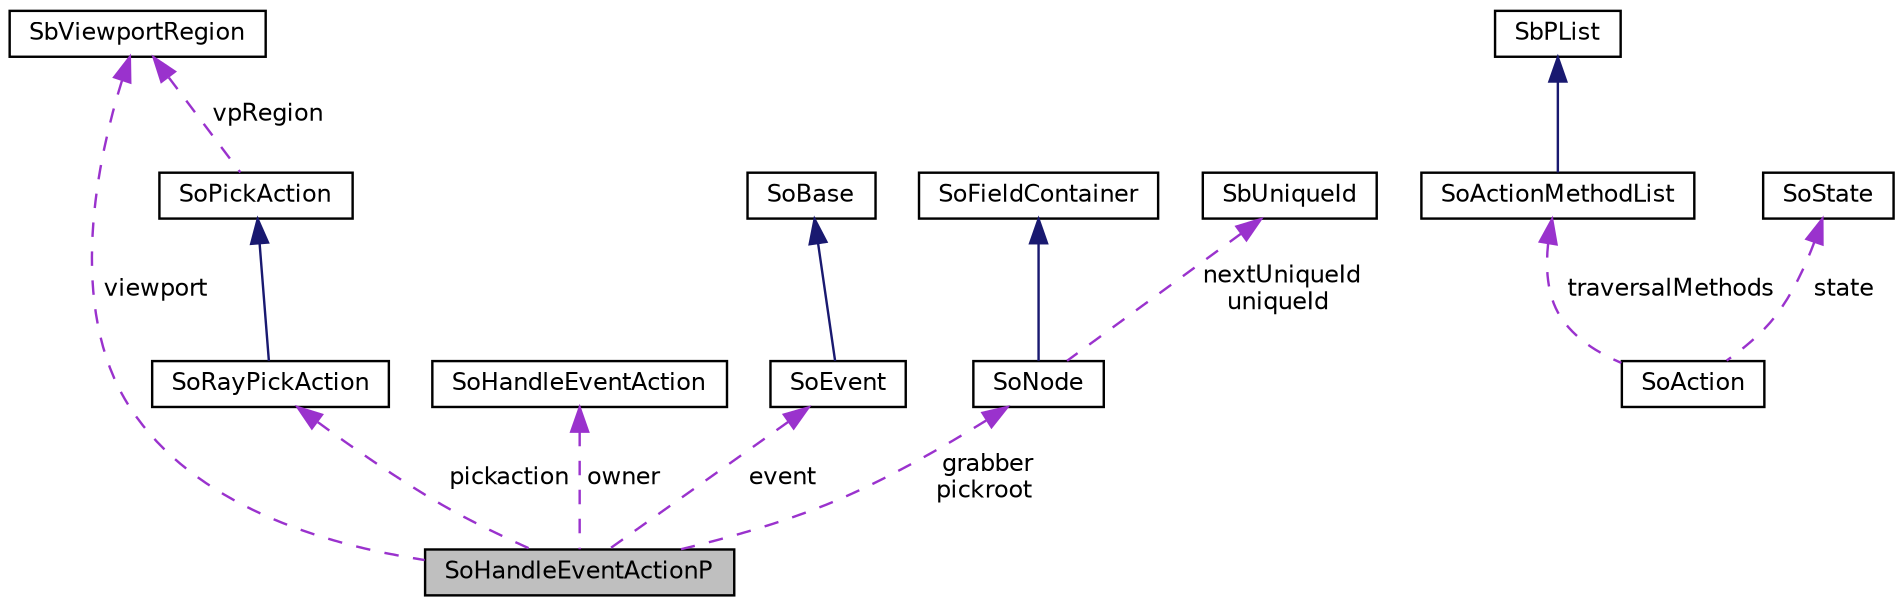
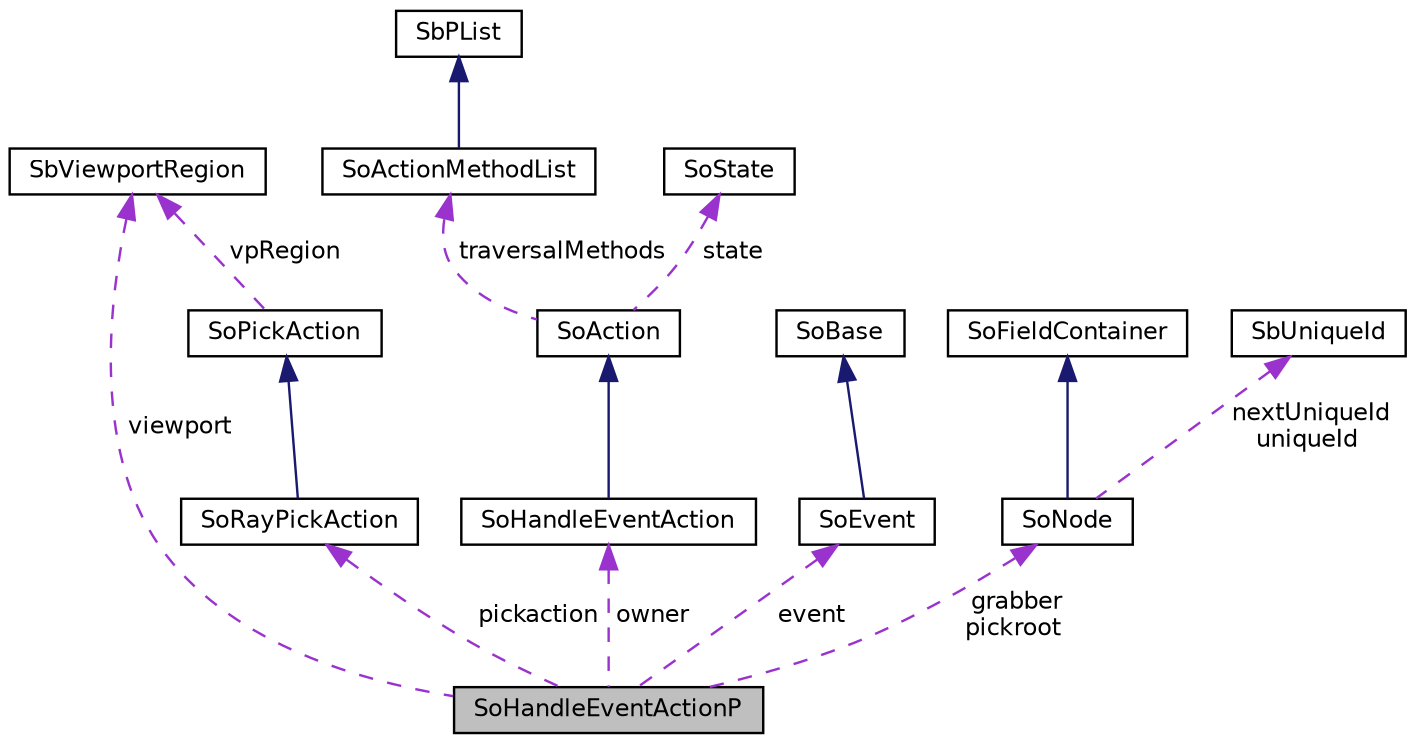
none -> (609, 440)
